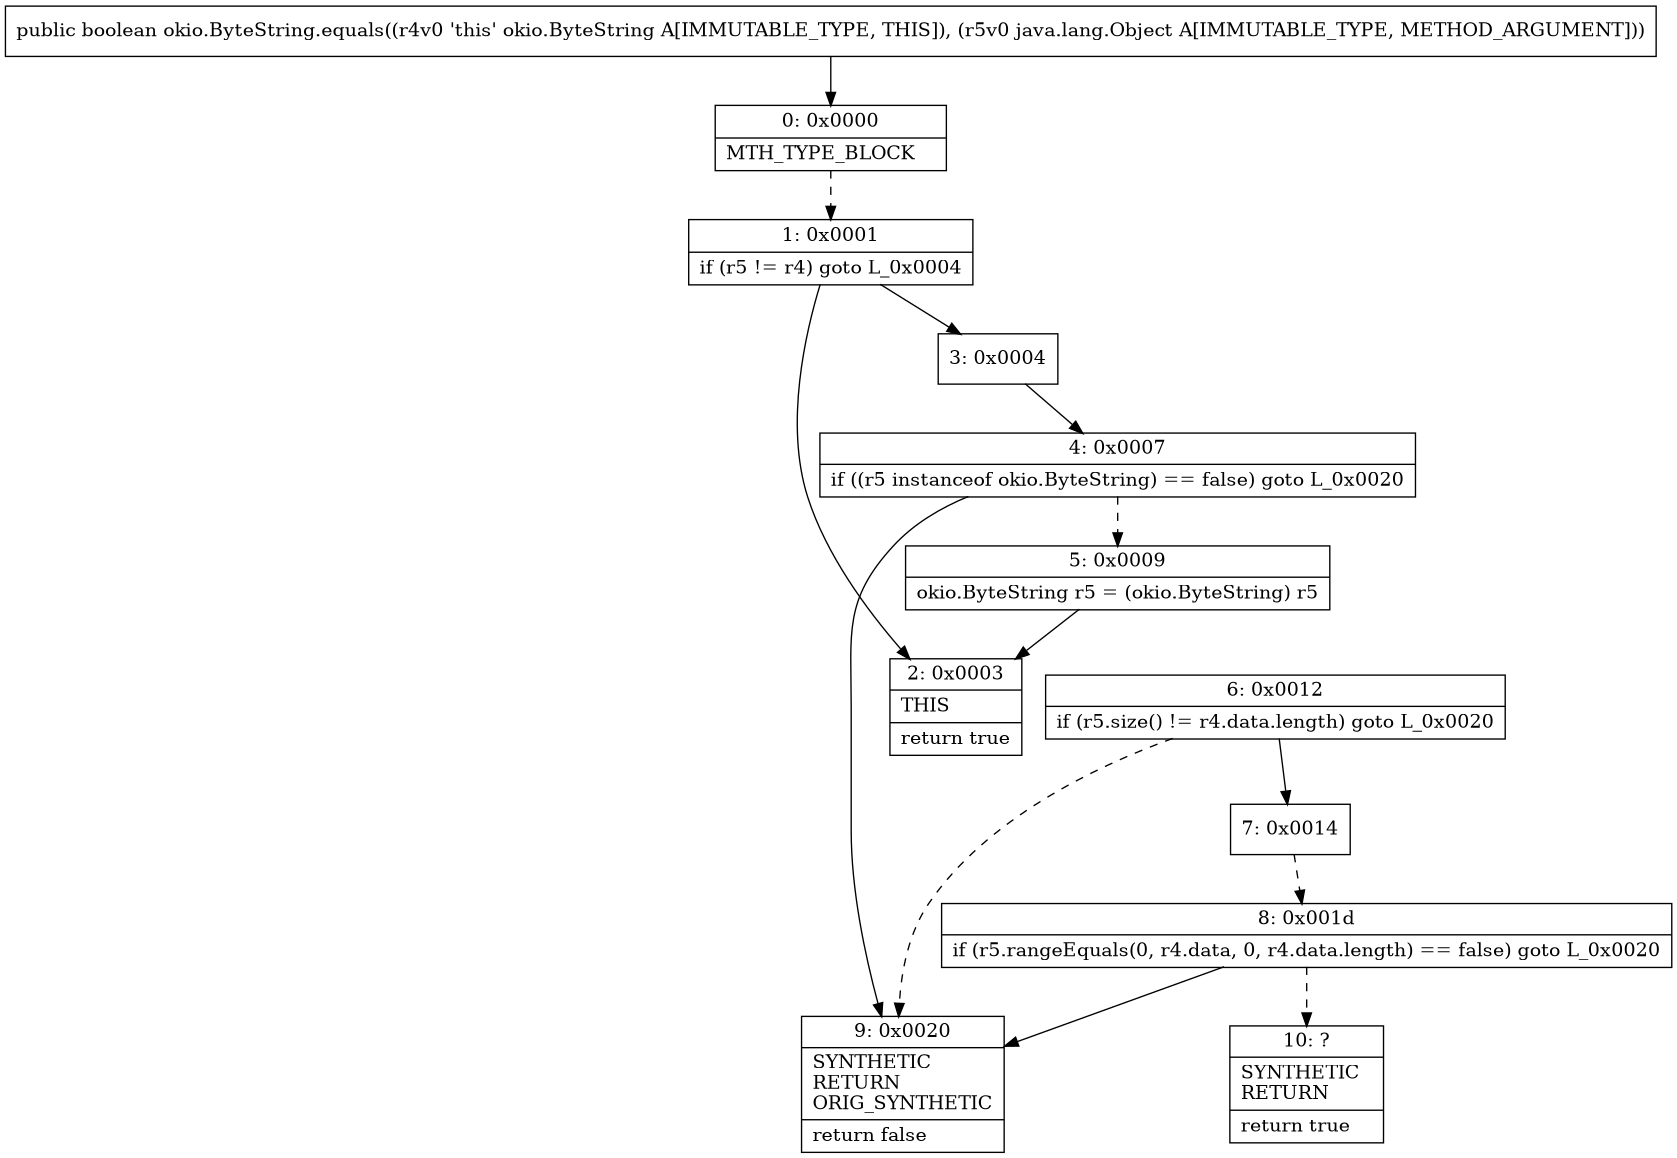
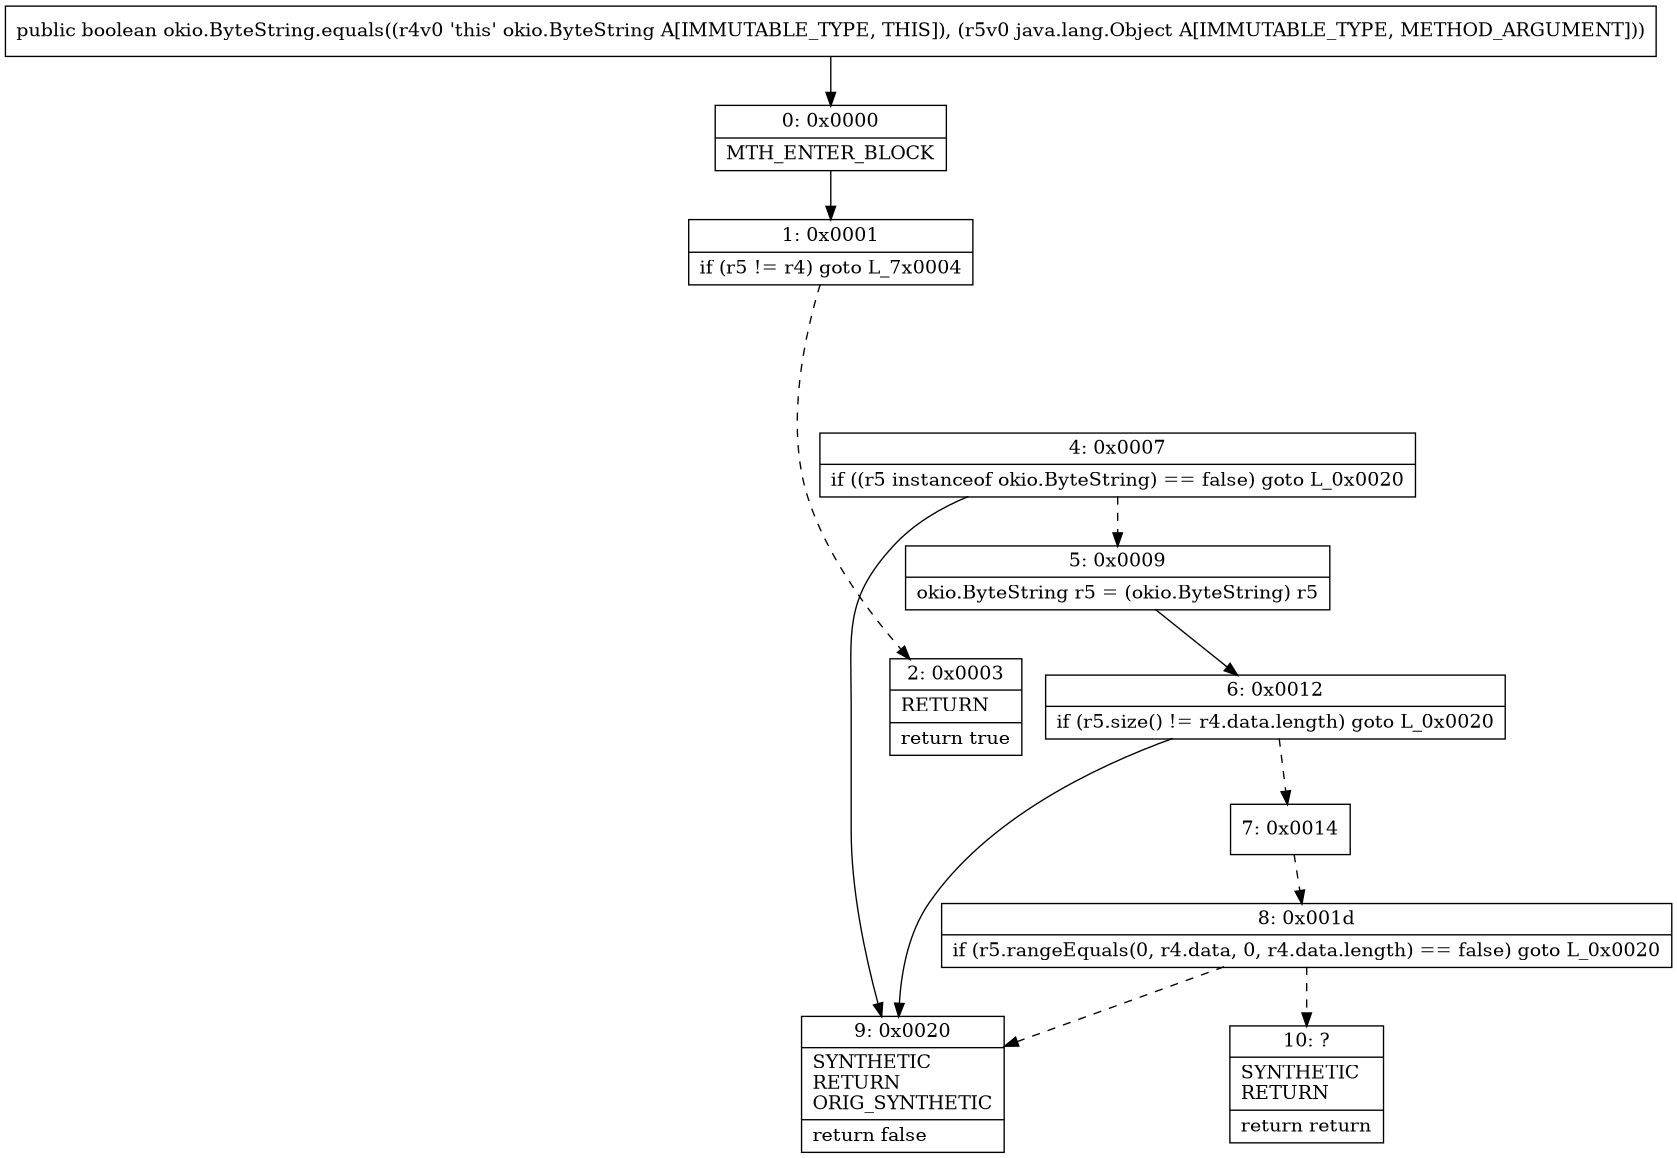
(821, 154) -> (831, 154)
(831, 188) -> (831, 188)
(831, 268) -> (831, 268)
(998, 359) -> none
(803, 479) -> (803, 479)
(1053, 630) -> (1191, 638)
(926, 706) -> (945, 706)
(1282, 765) -> (1282, 765)
(996, 834) -> (996, 834)
(1121, 1004) -> (1121, 1004)
(1296, 1126) -> (1307, 1126)
